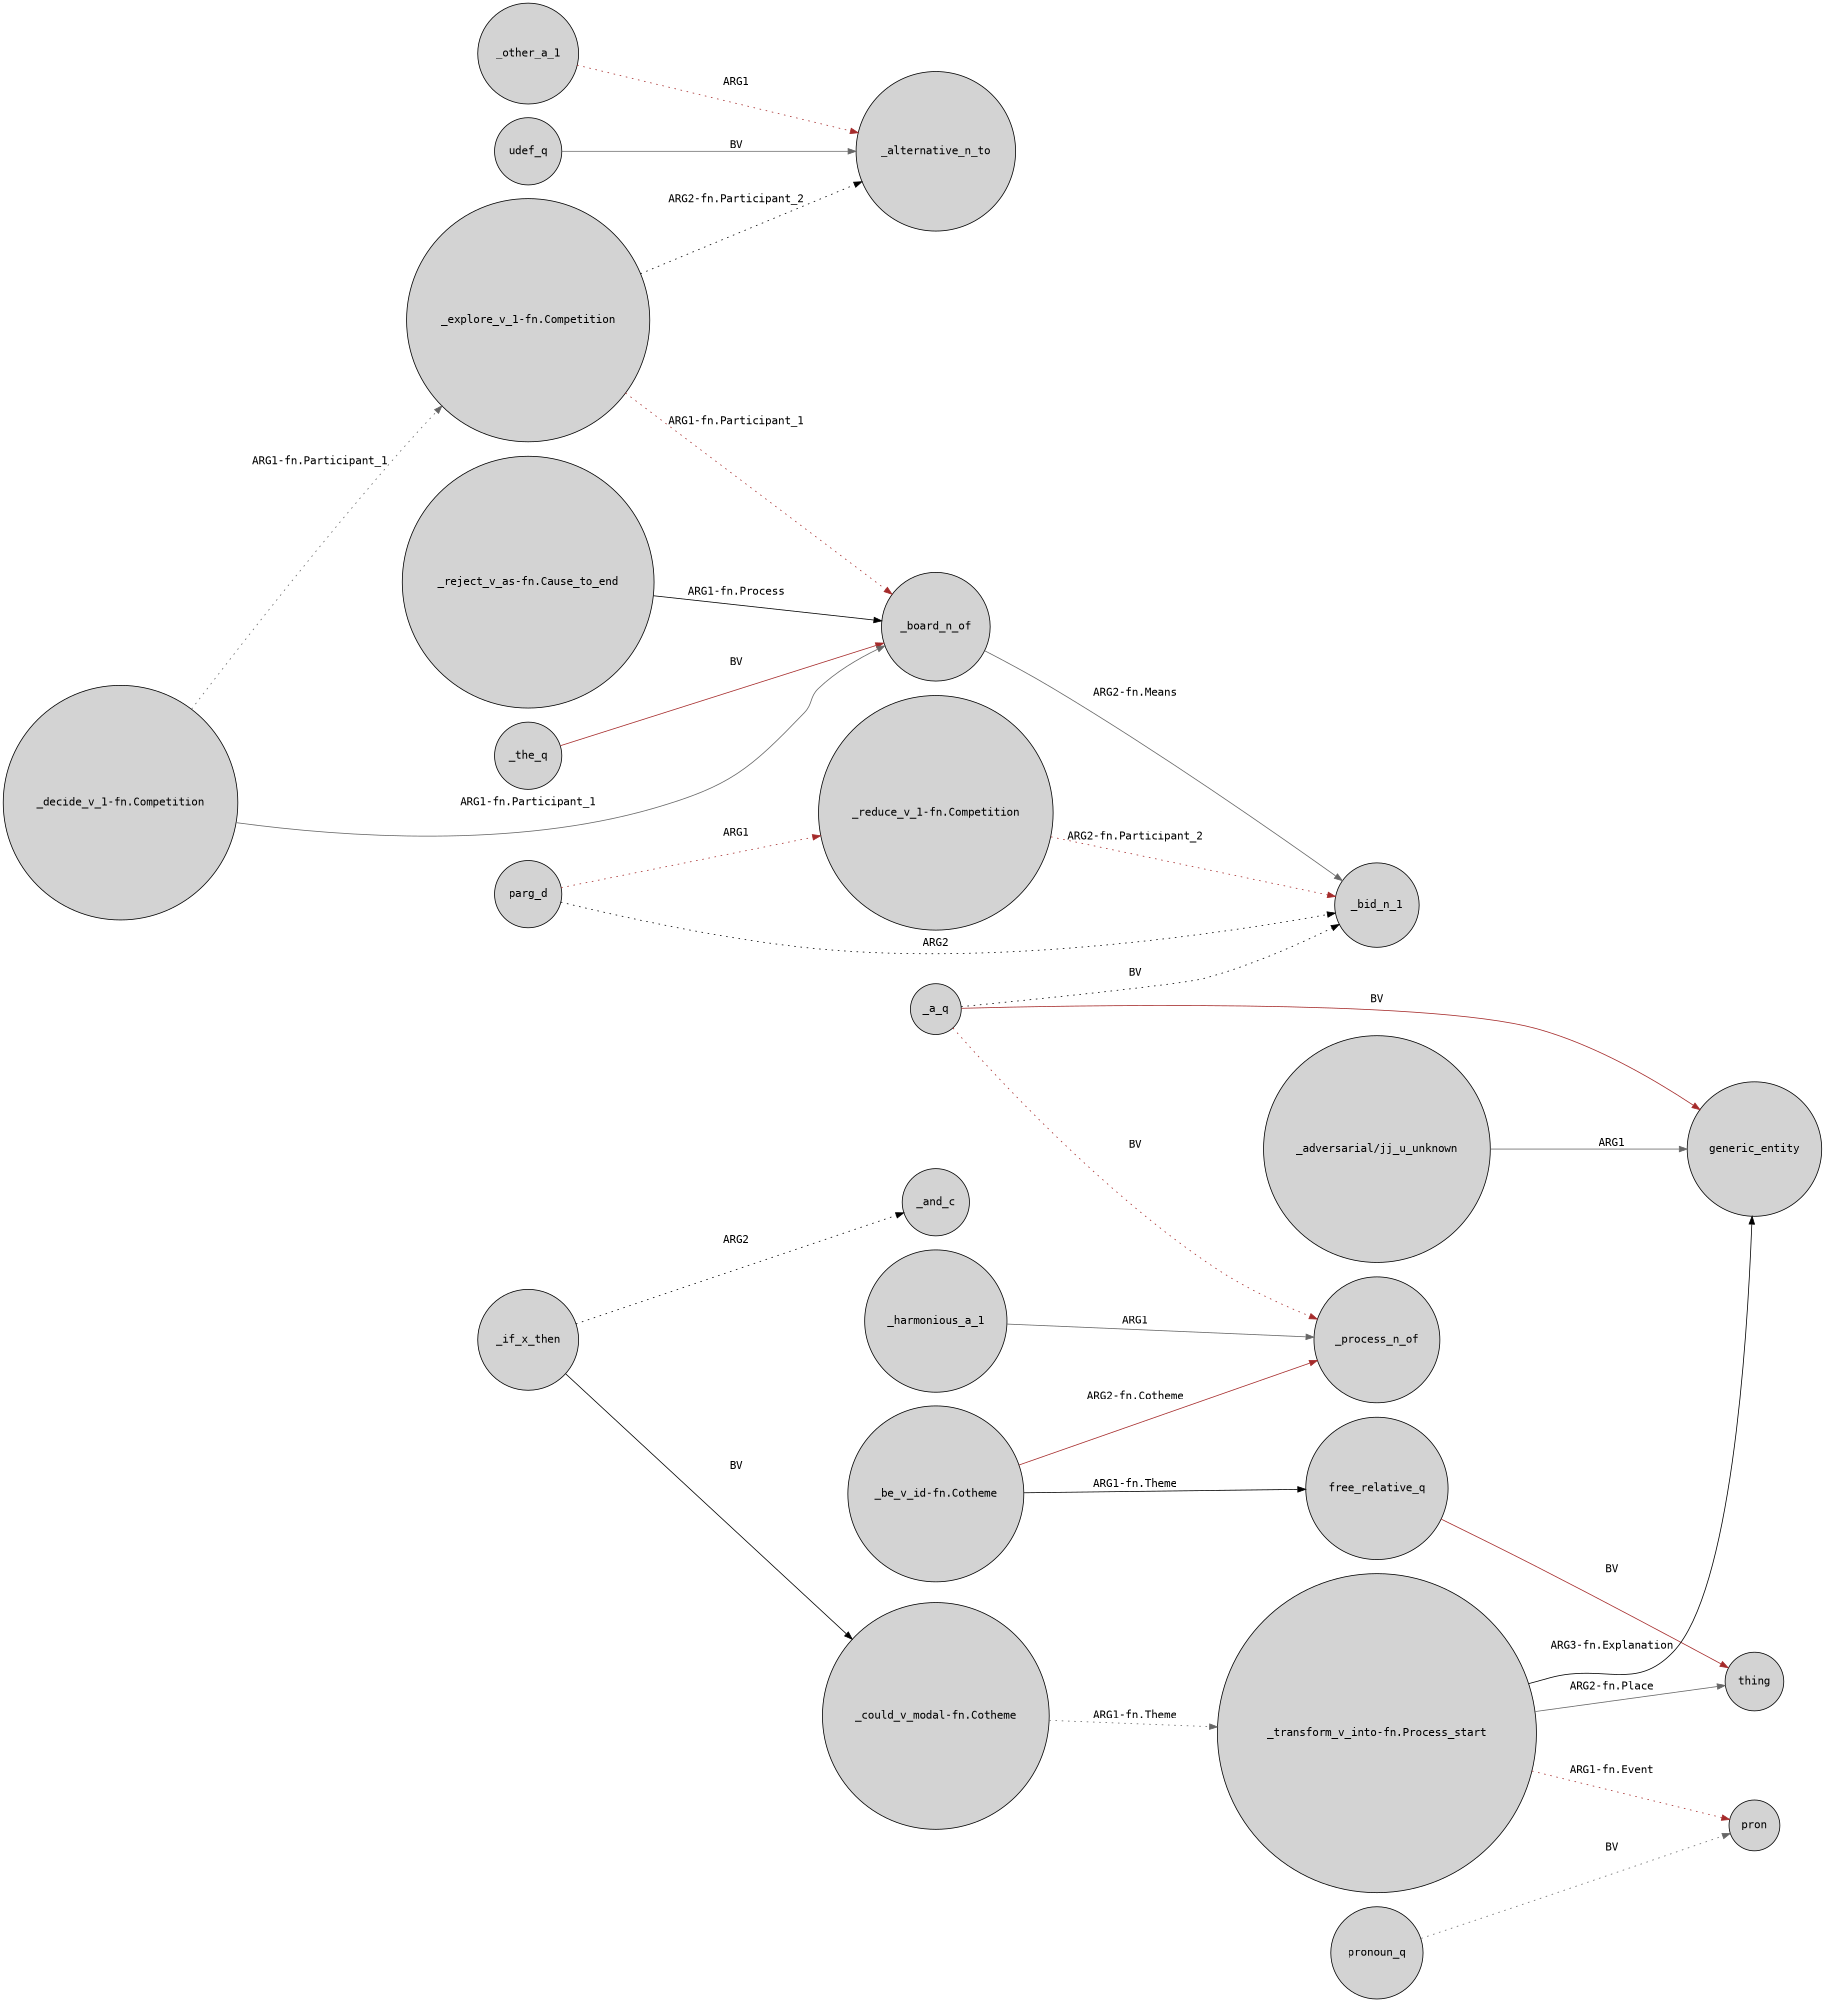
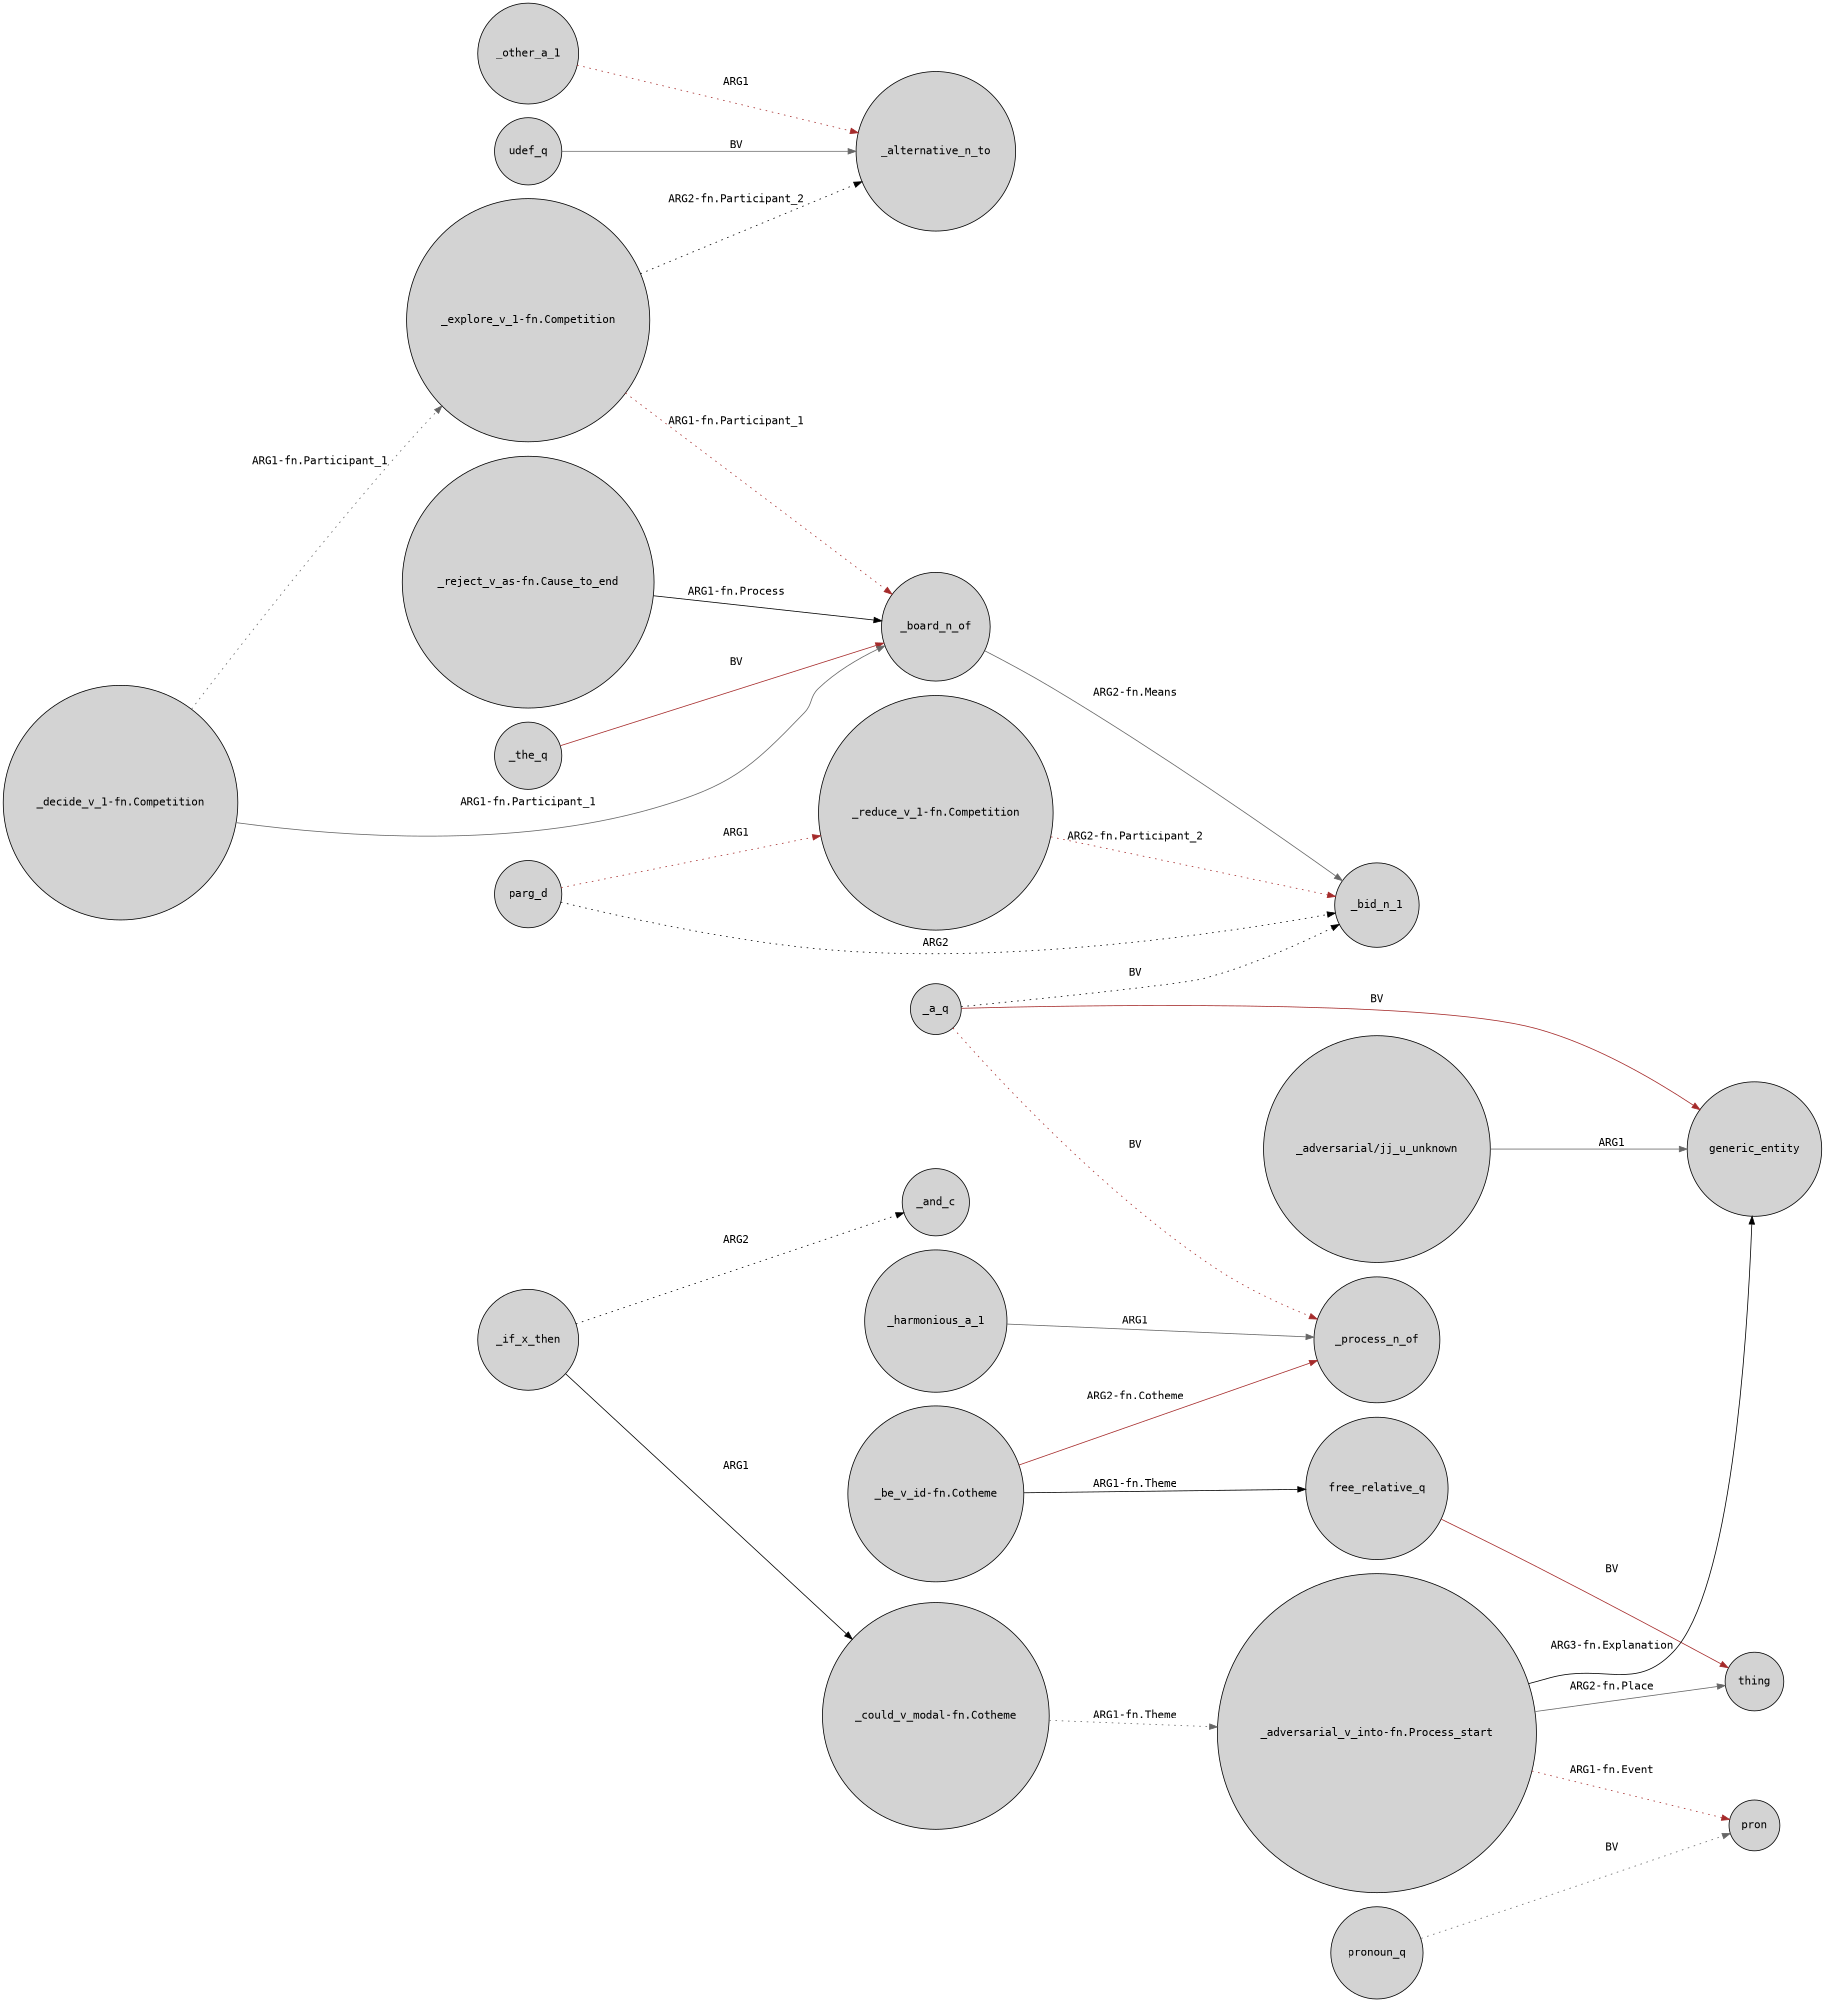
(736, 1466) -> (736, 1466)
(1377, 1733) -> (1377, 1733)
